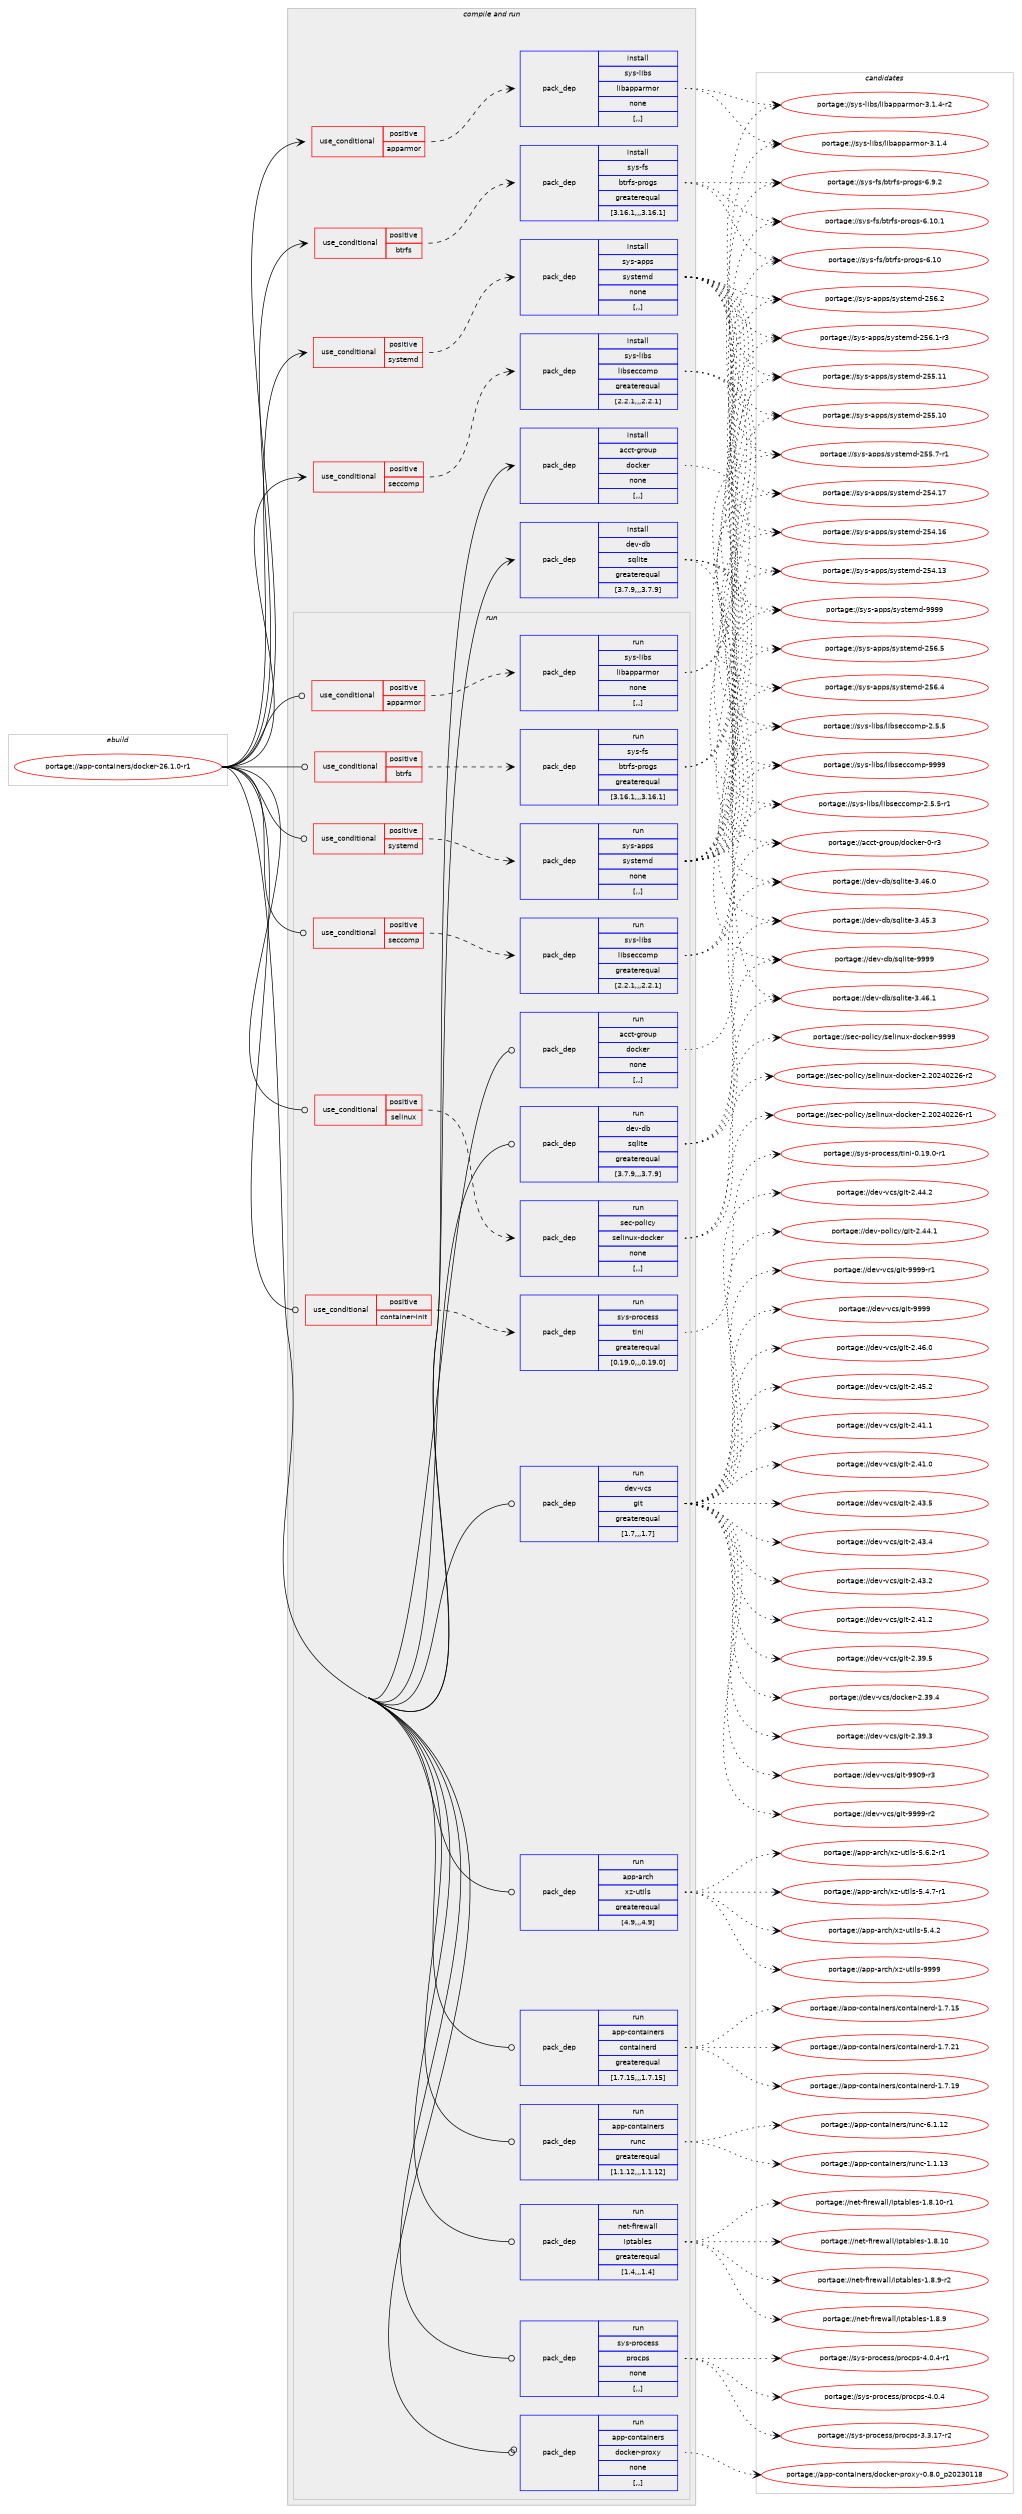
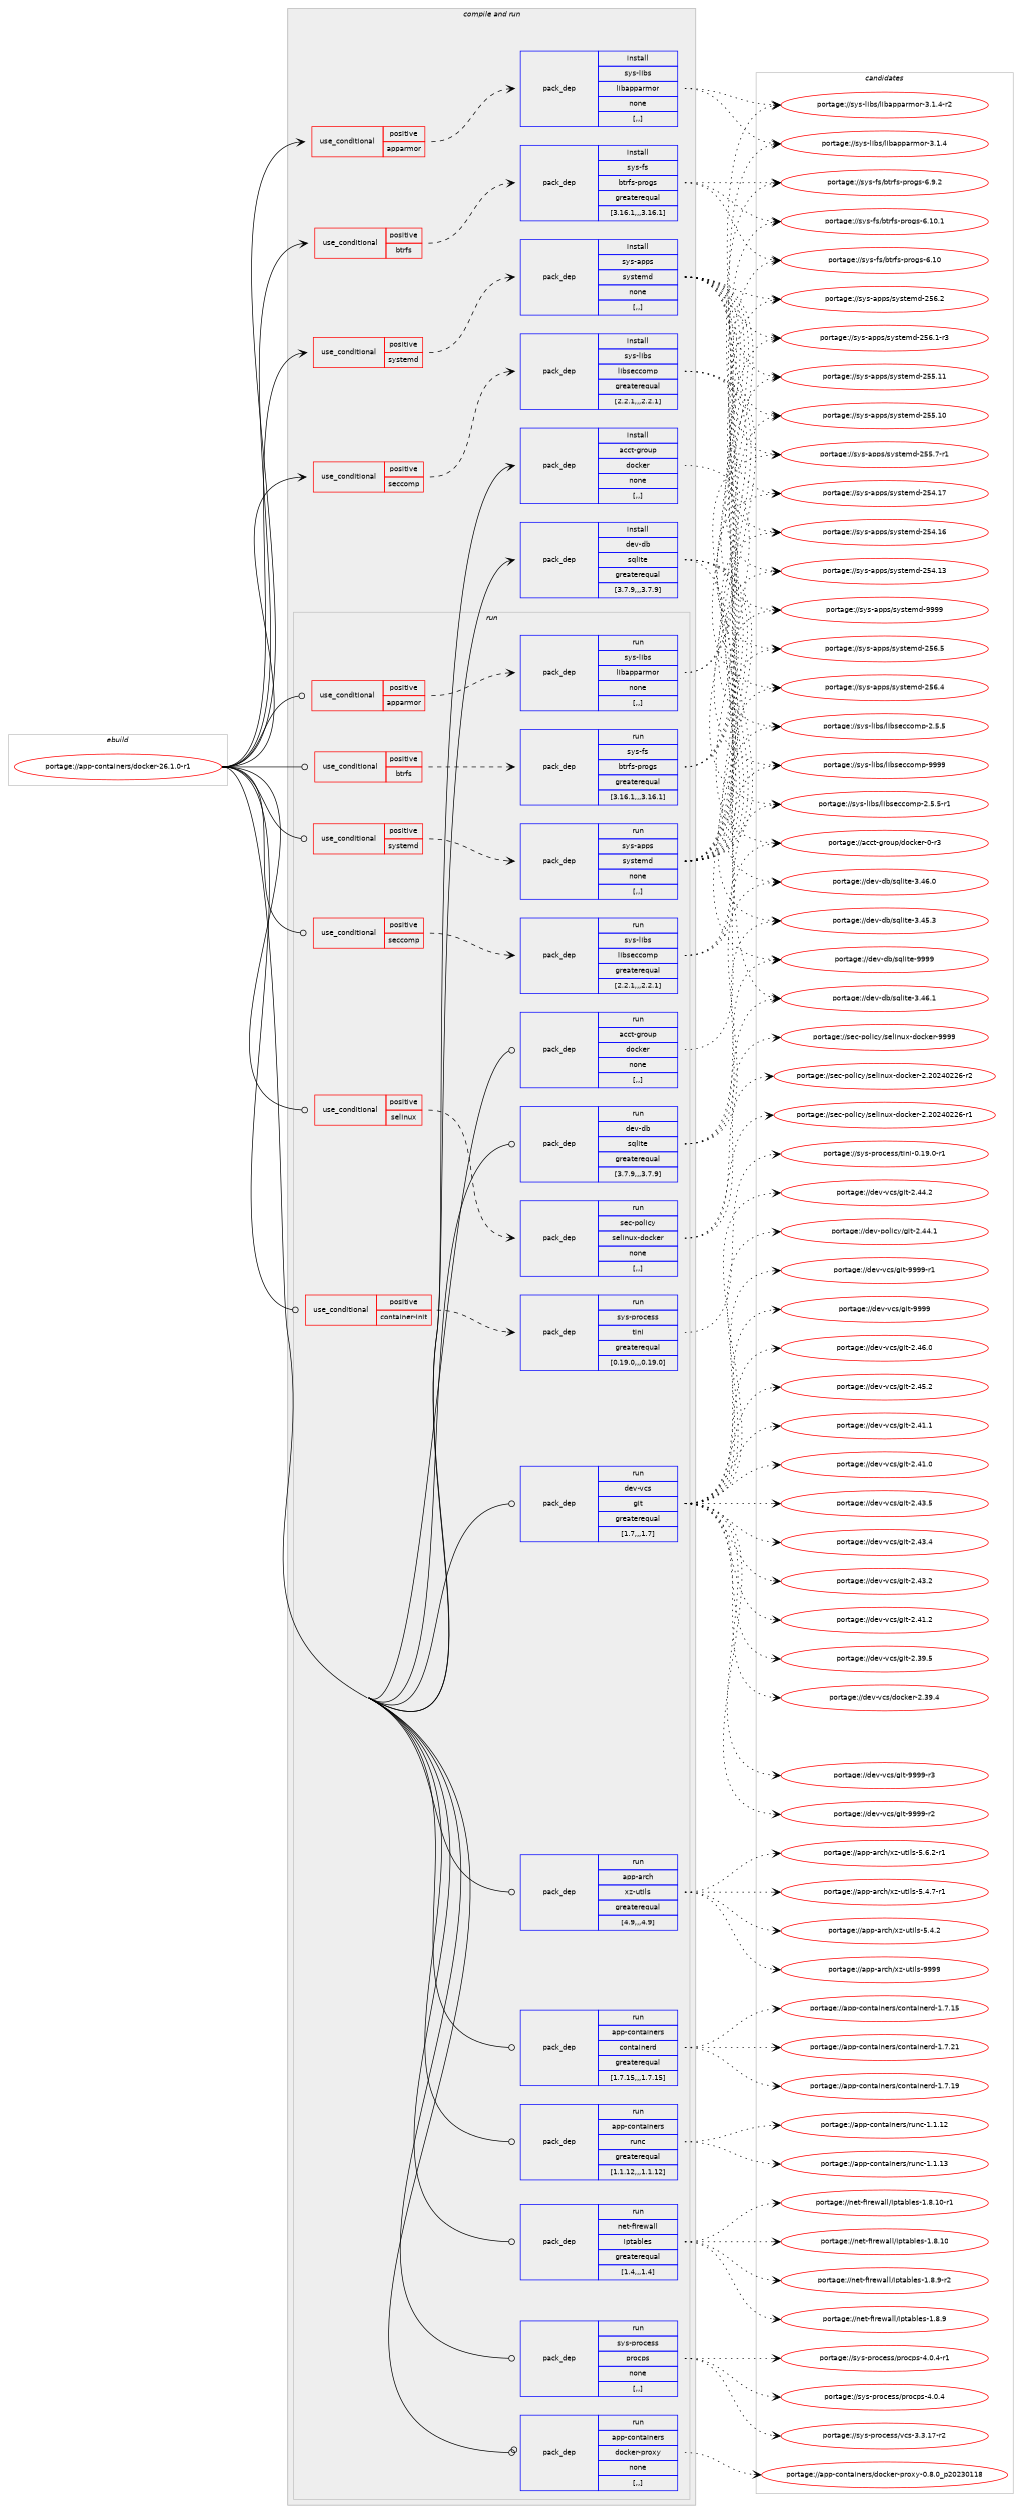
(885, 1737) -> none
(885, 1776) -> (885, 1776)
(885, 2125) -> (885, 2125)
(885, 2436) -> (885, 2436)
